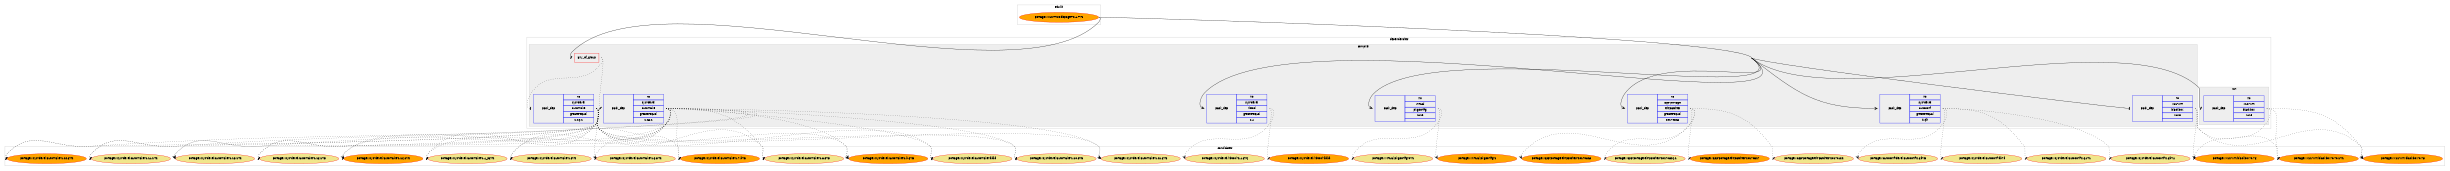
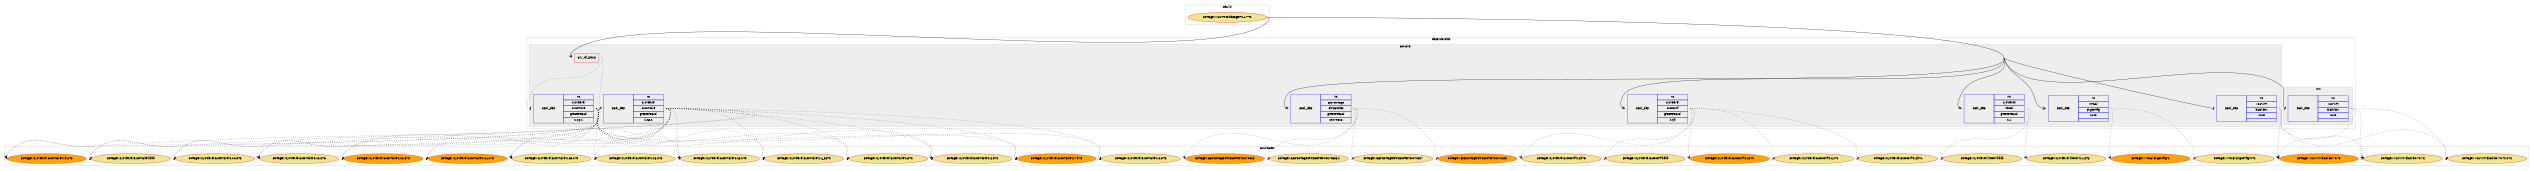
(1059, 17) -> (1227, 17)
(863, 40) -> (974, 39)
(131, 159) -> (468, 159)
(383, 159) -> (720, 159)
(1309, 159) -> (1982, 159)
none -> (1730, 159)
(1730, 159) -> (1393, 159)
(1814, 159) -> (1477, 159)
(1898, 159) -> (1561, 159)
(1982, 159) -> (1646, 159)
(2235, 159) -> (2403, 159)
(2319, 159) -> (2487, 159)
